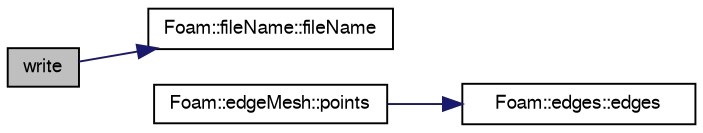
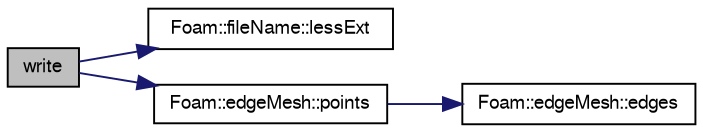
(271, 29) -> (271, 29)
none -> (108, 78)
(579, 104) -> (579, 104)
